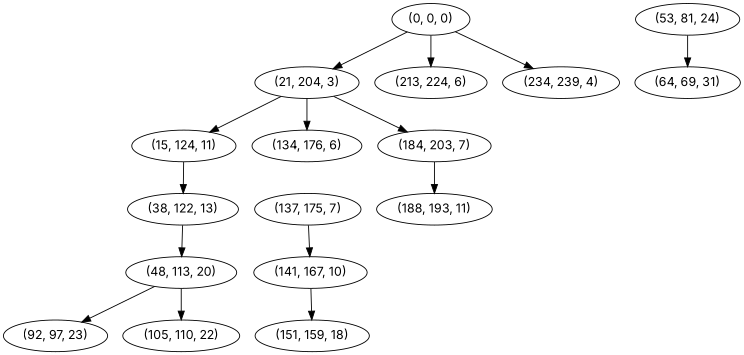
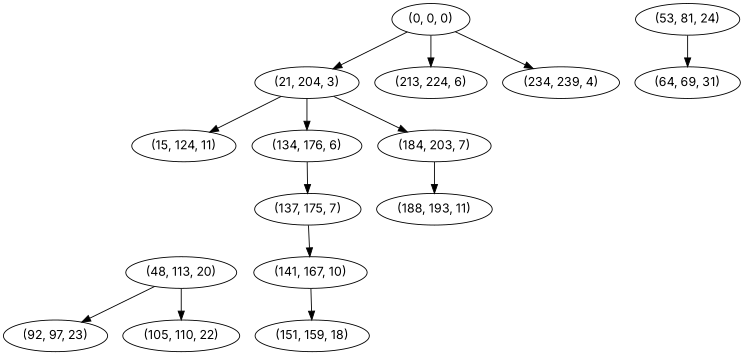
none -> (307, 173)
(183, 209) -> none
